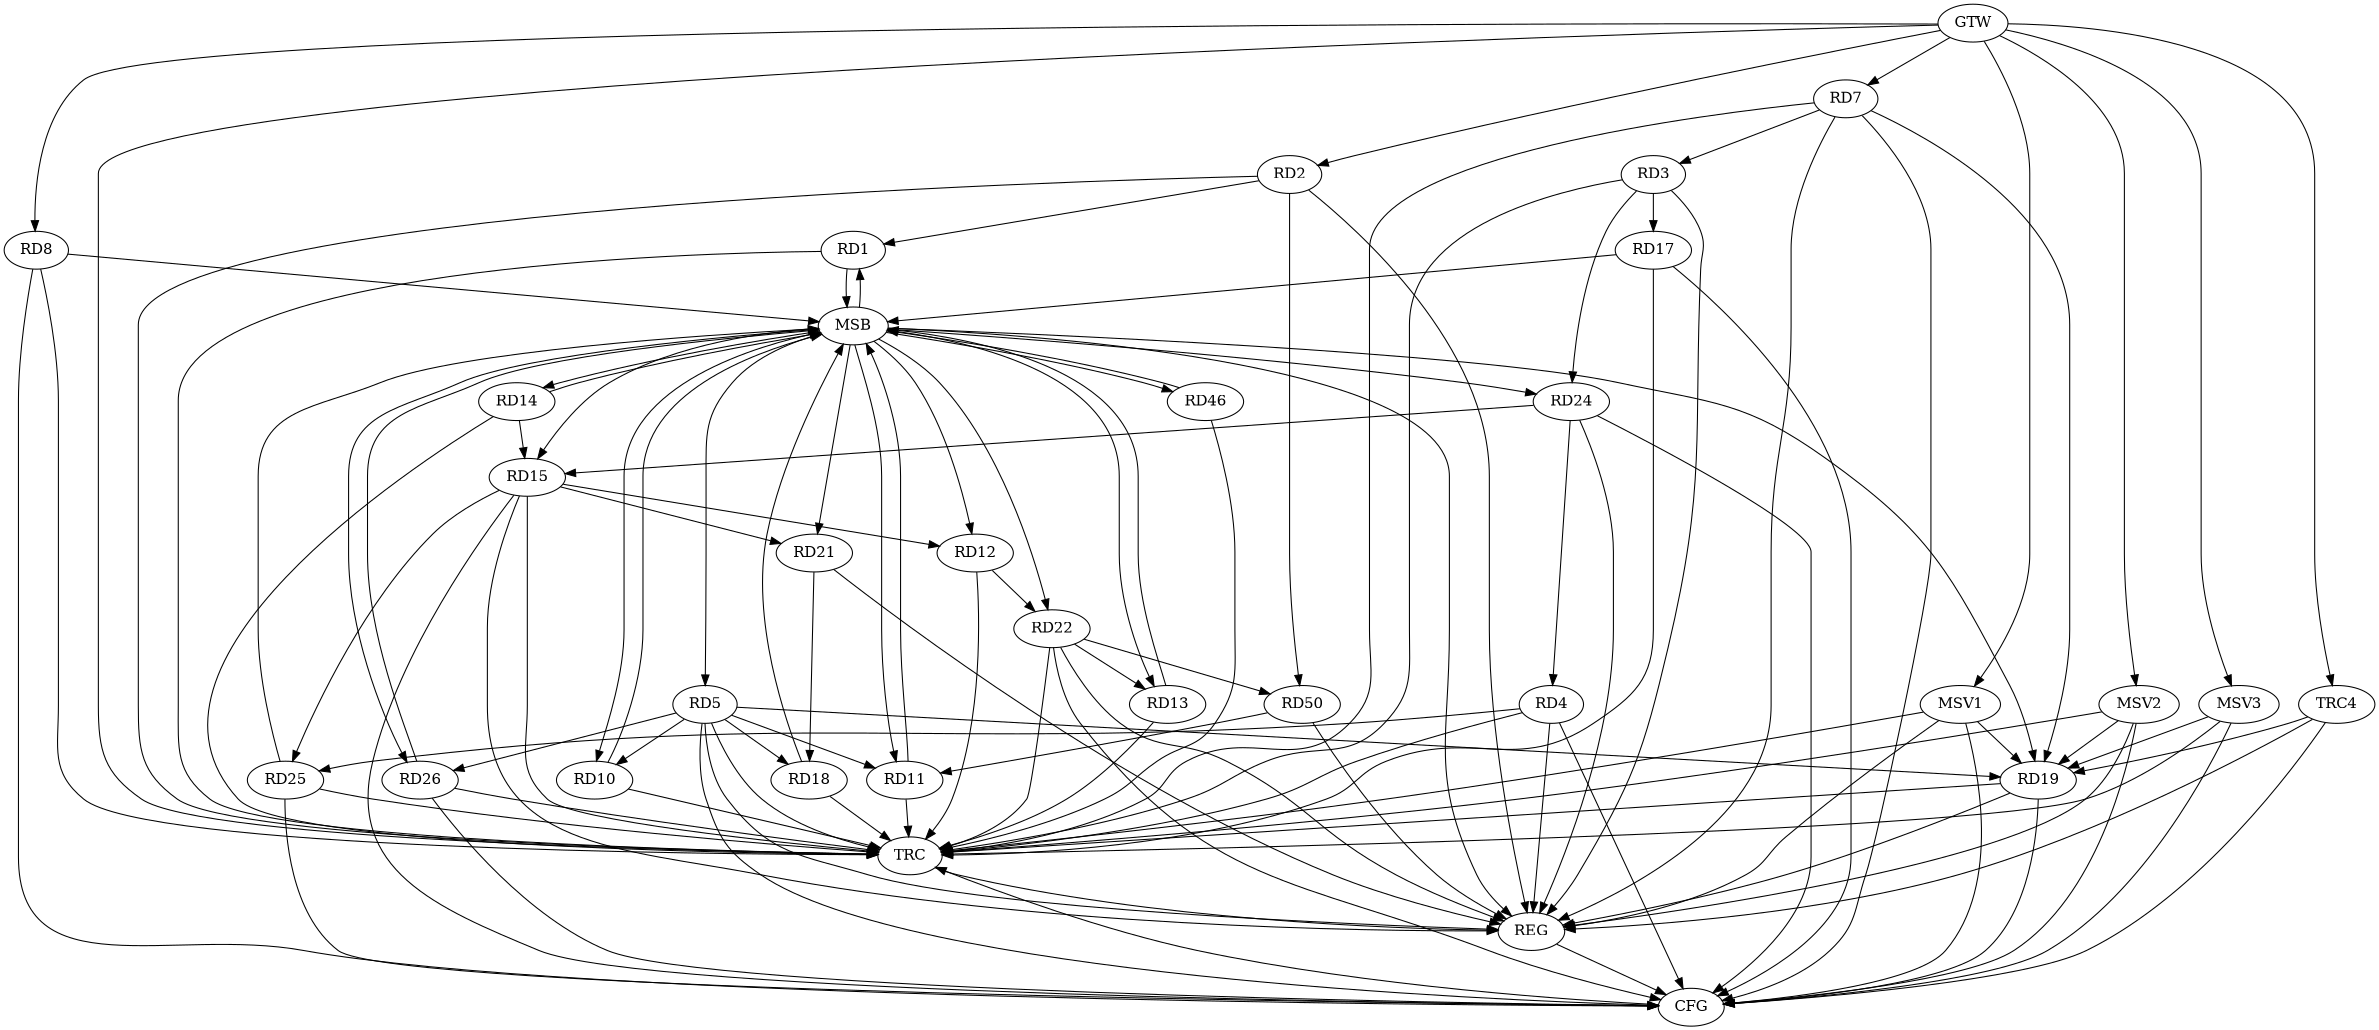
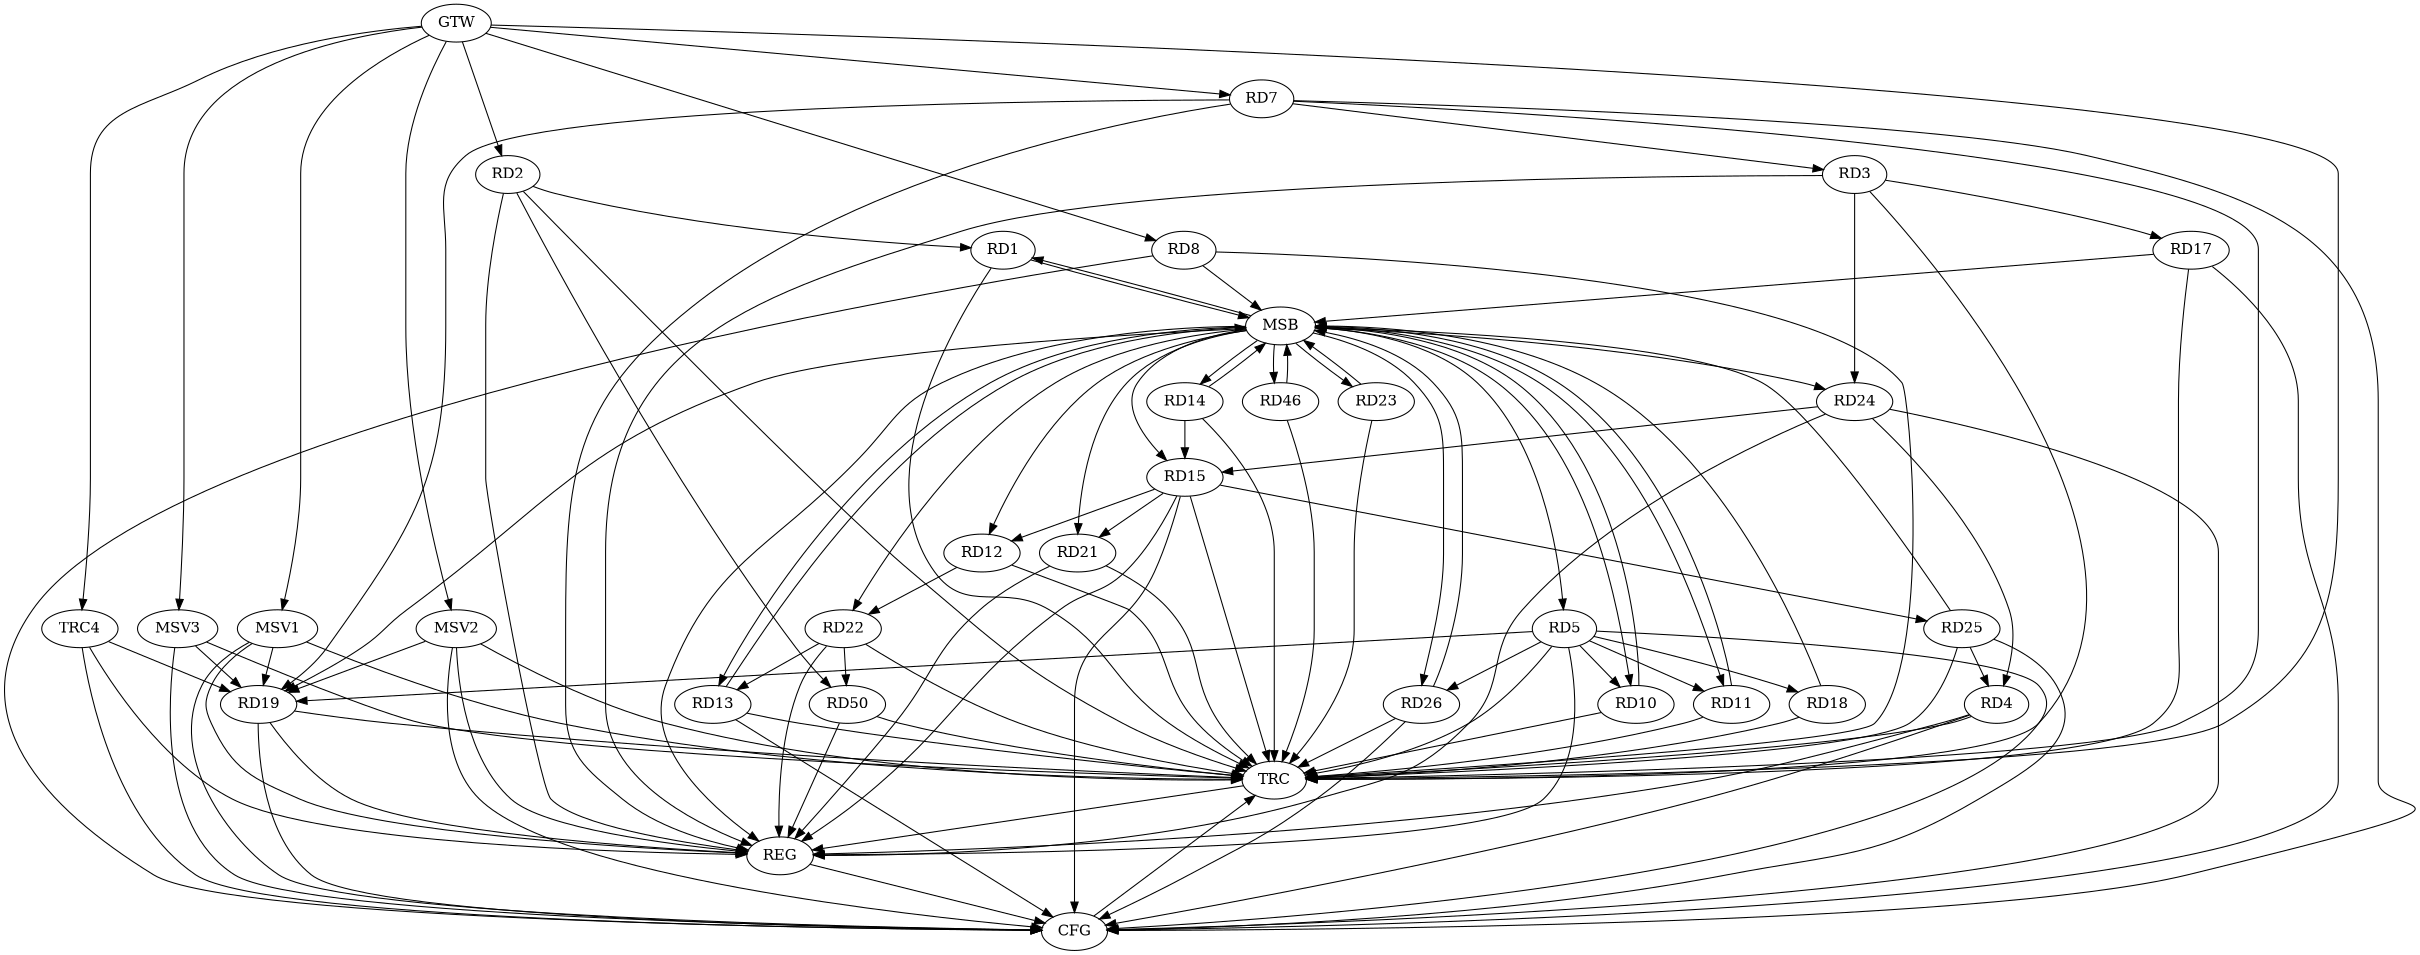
none -> (1376, 402)
(812, 661) -> (1190, 644)
(924, 733) -> (1975, 657)
(1109, 743) -> (1009, 745)
(1304, 888) -> (890, 815)
